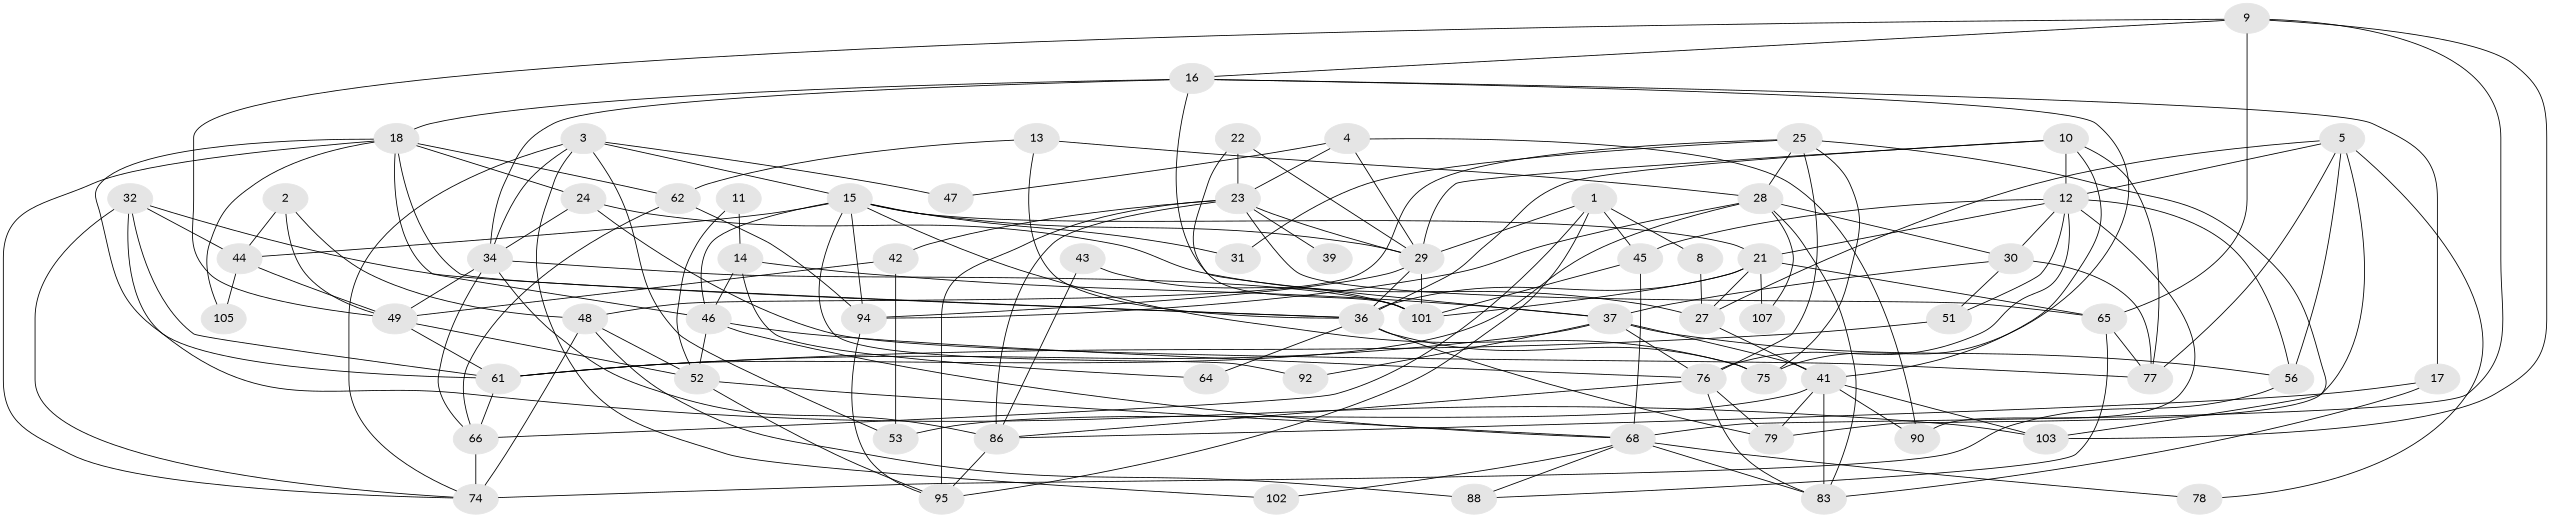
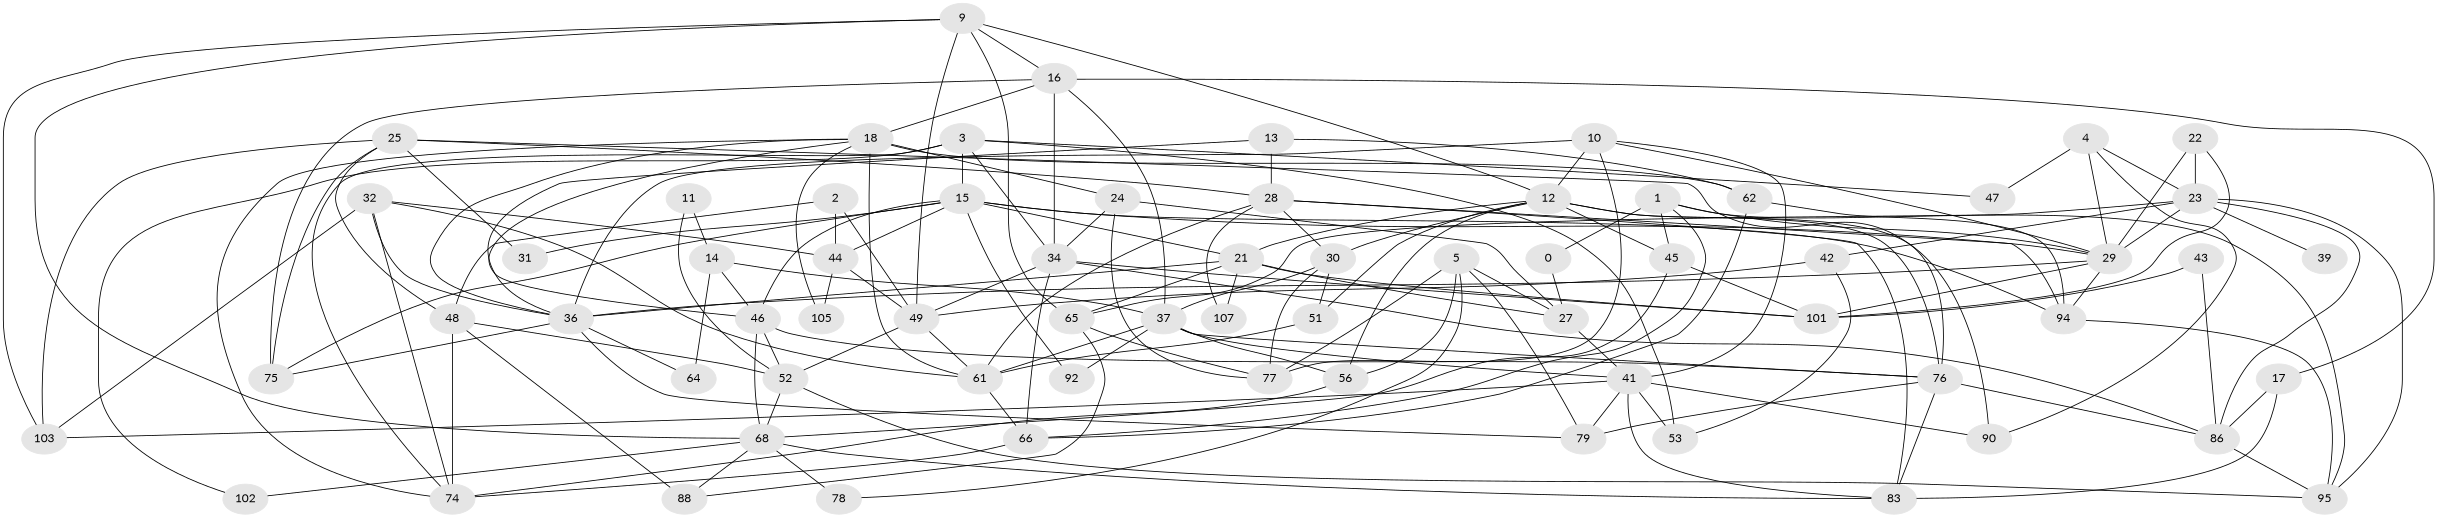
(2204, 169) -> (1258, 101)
(1700, 259) -> (1548, 259)
